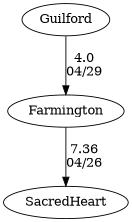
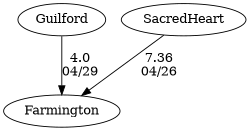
(66, 152) -> (126, 63)
